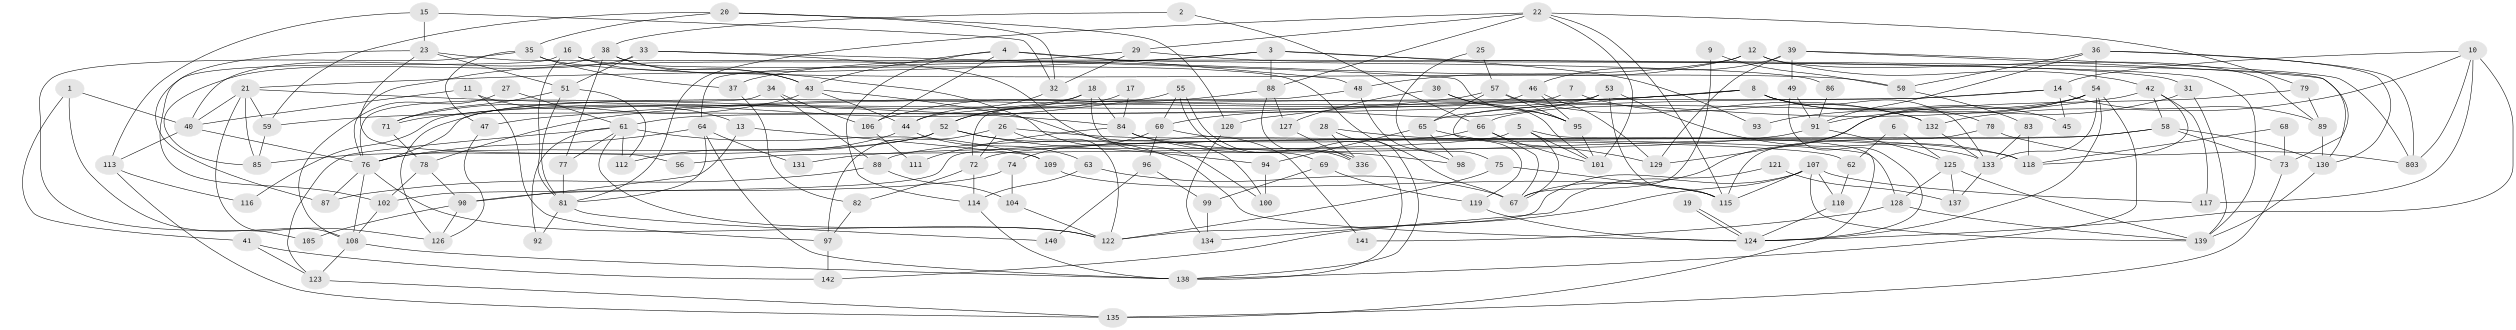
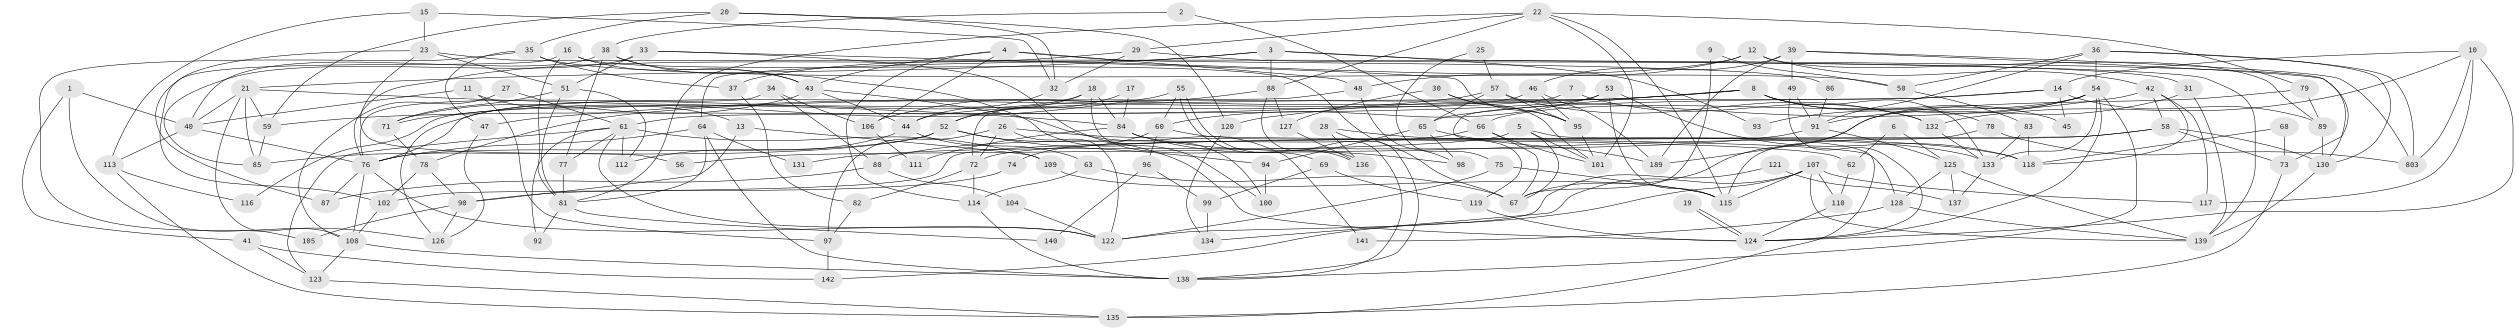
(1362, 165) -> (1362, 165)
(1656, 165) -> (1656, 165)
(1012, 184) -> none
